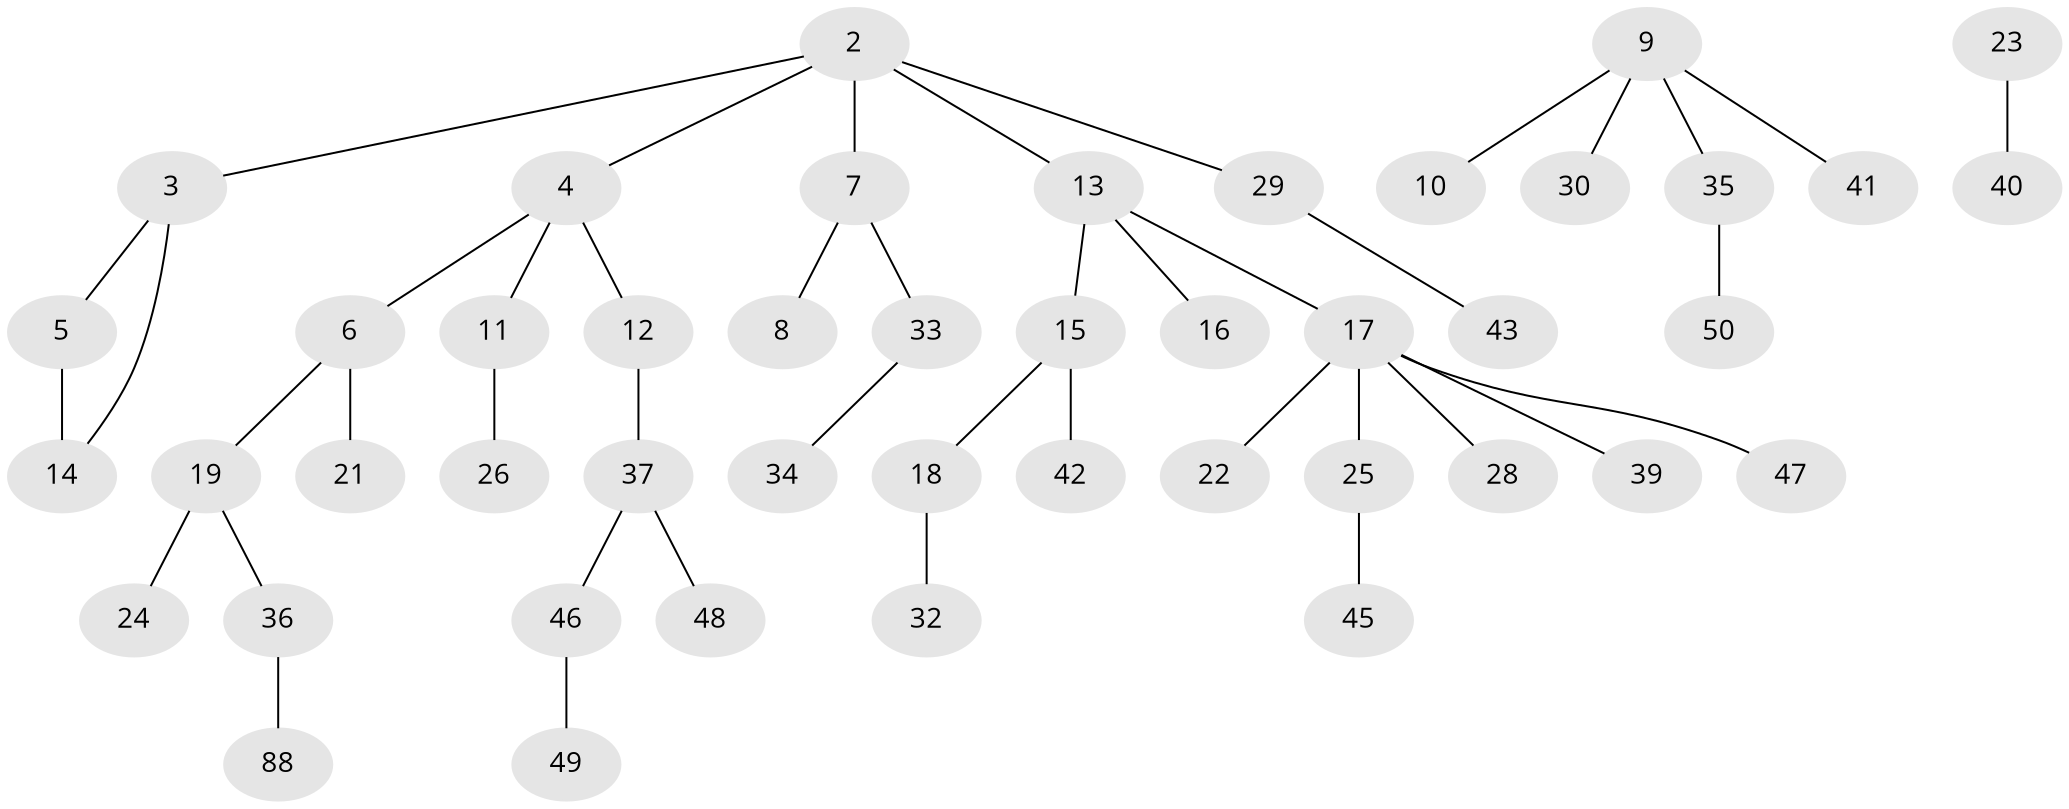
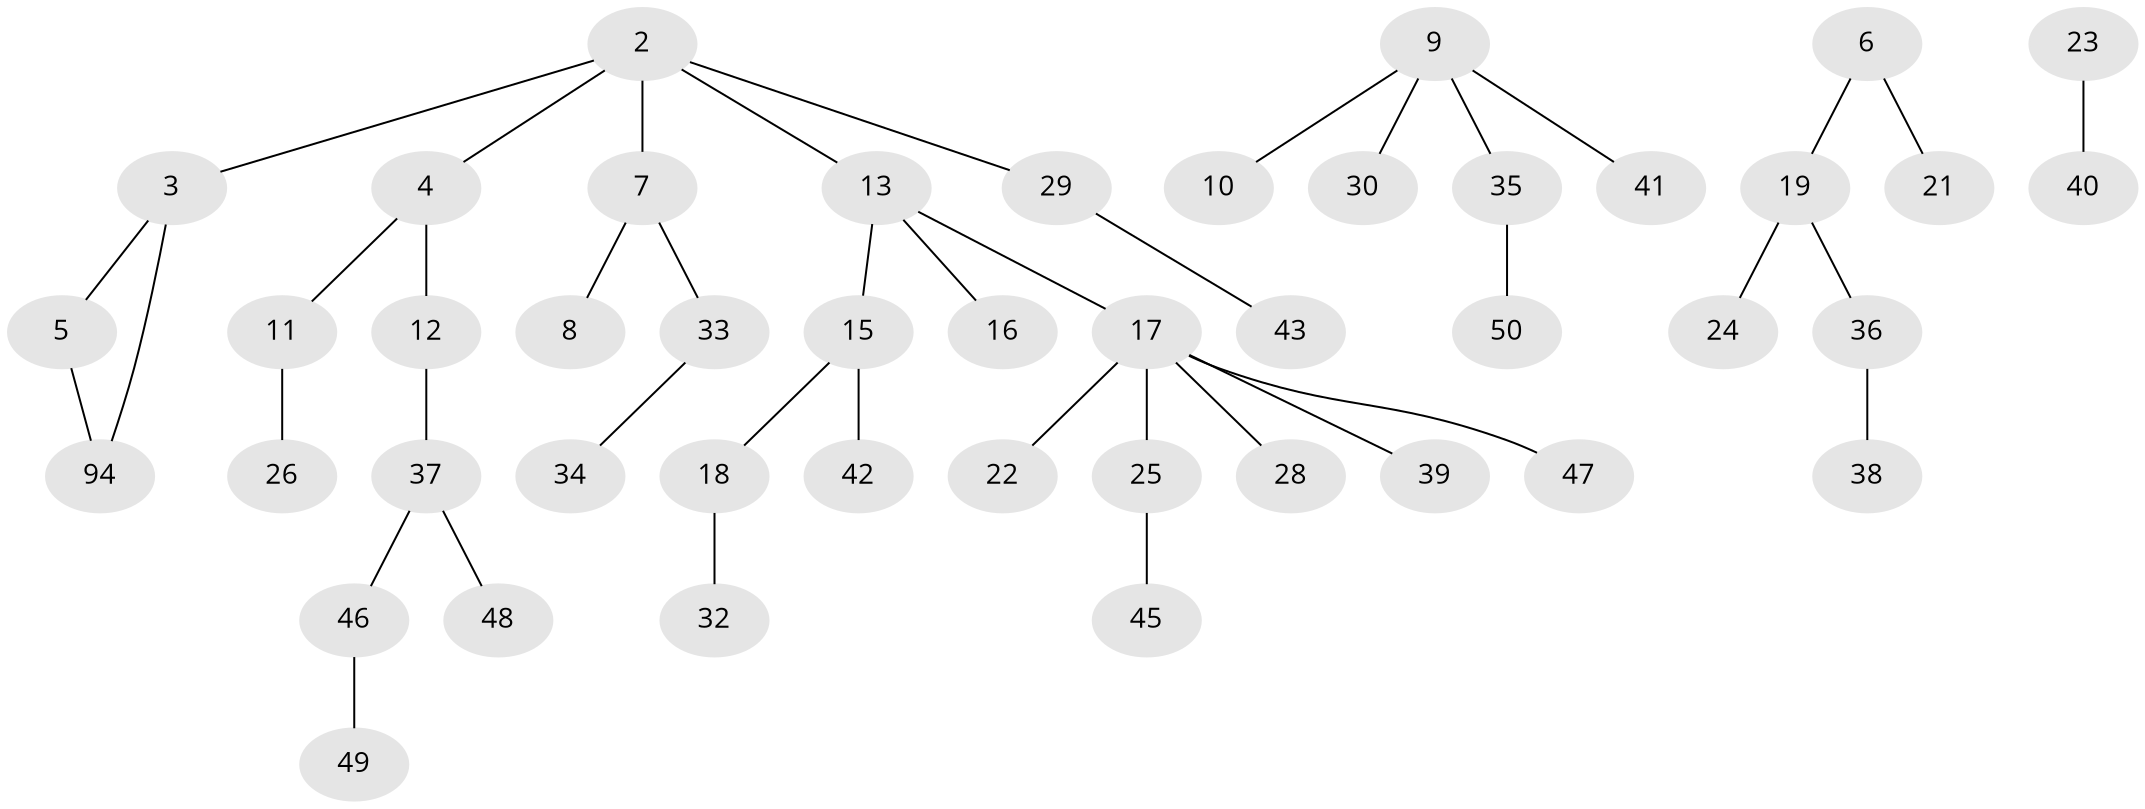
(458, 260) -> none
(62, 476) -> (100, 476)
(278, 765) -> (1867, 476)
